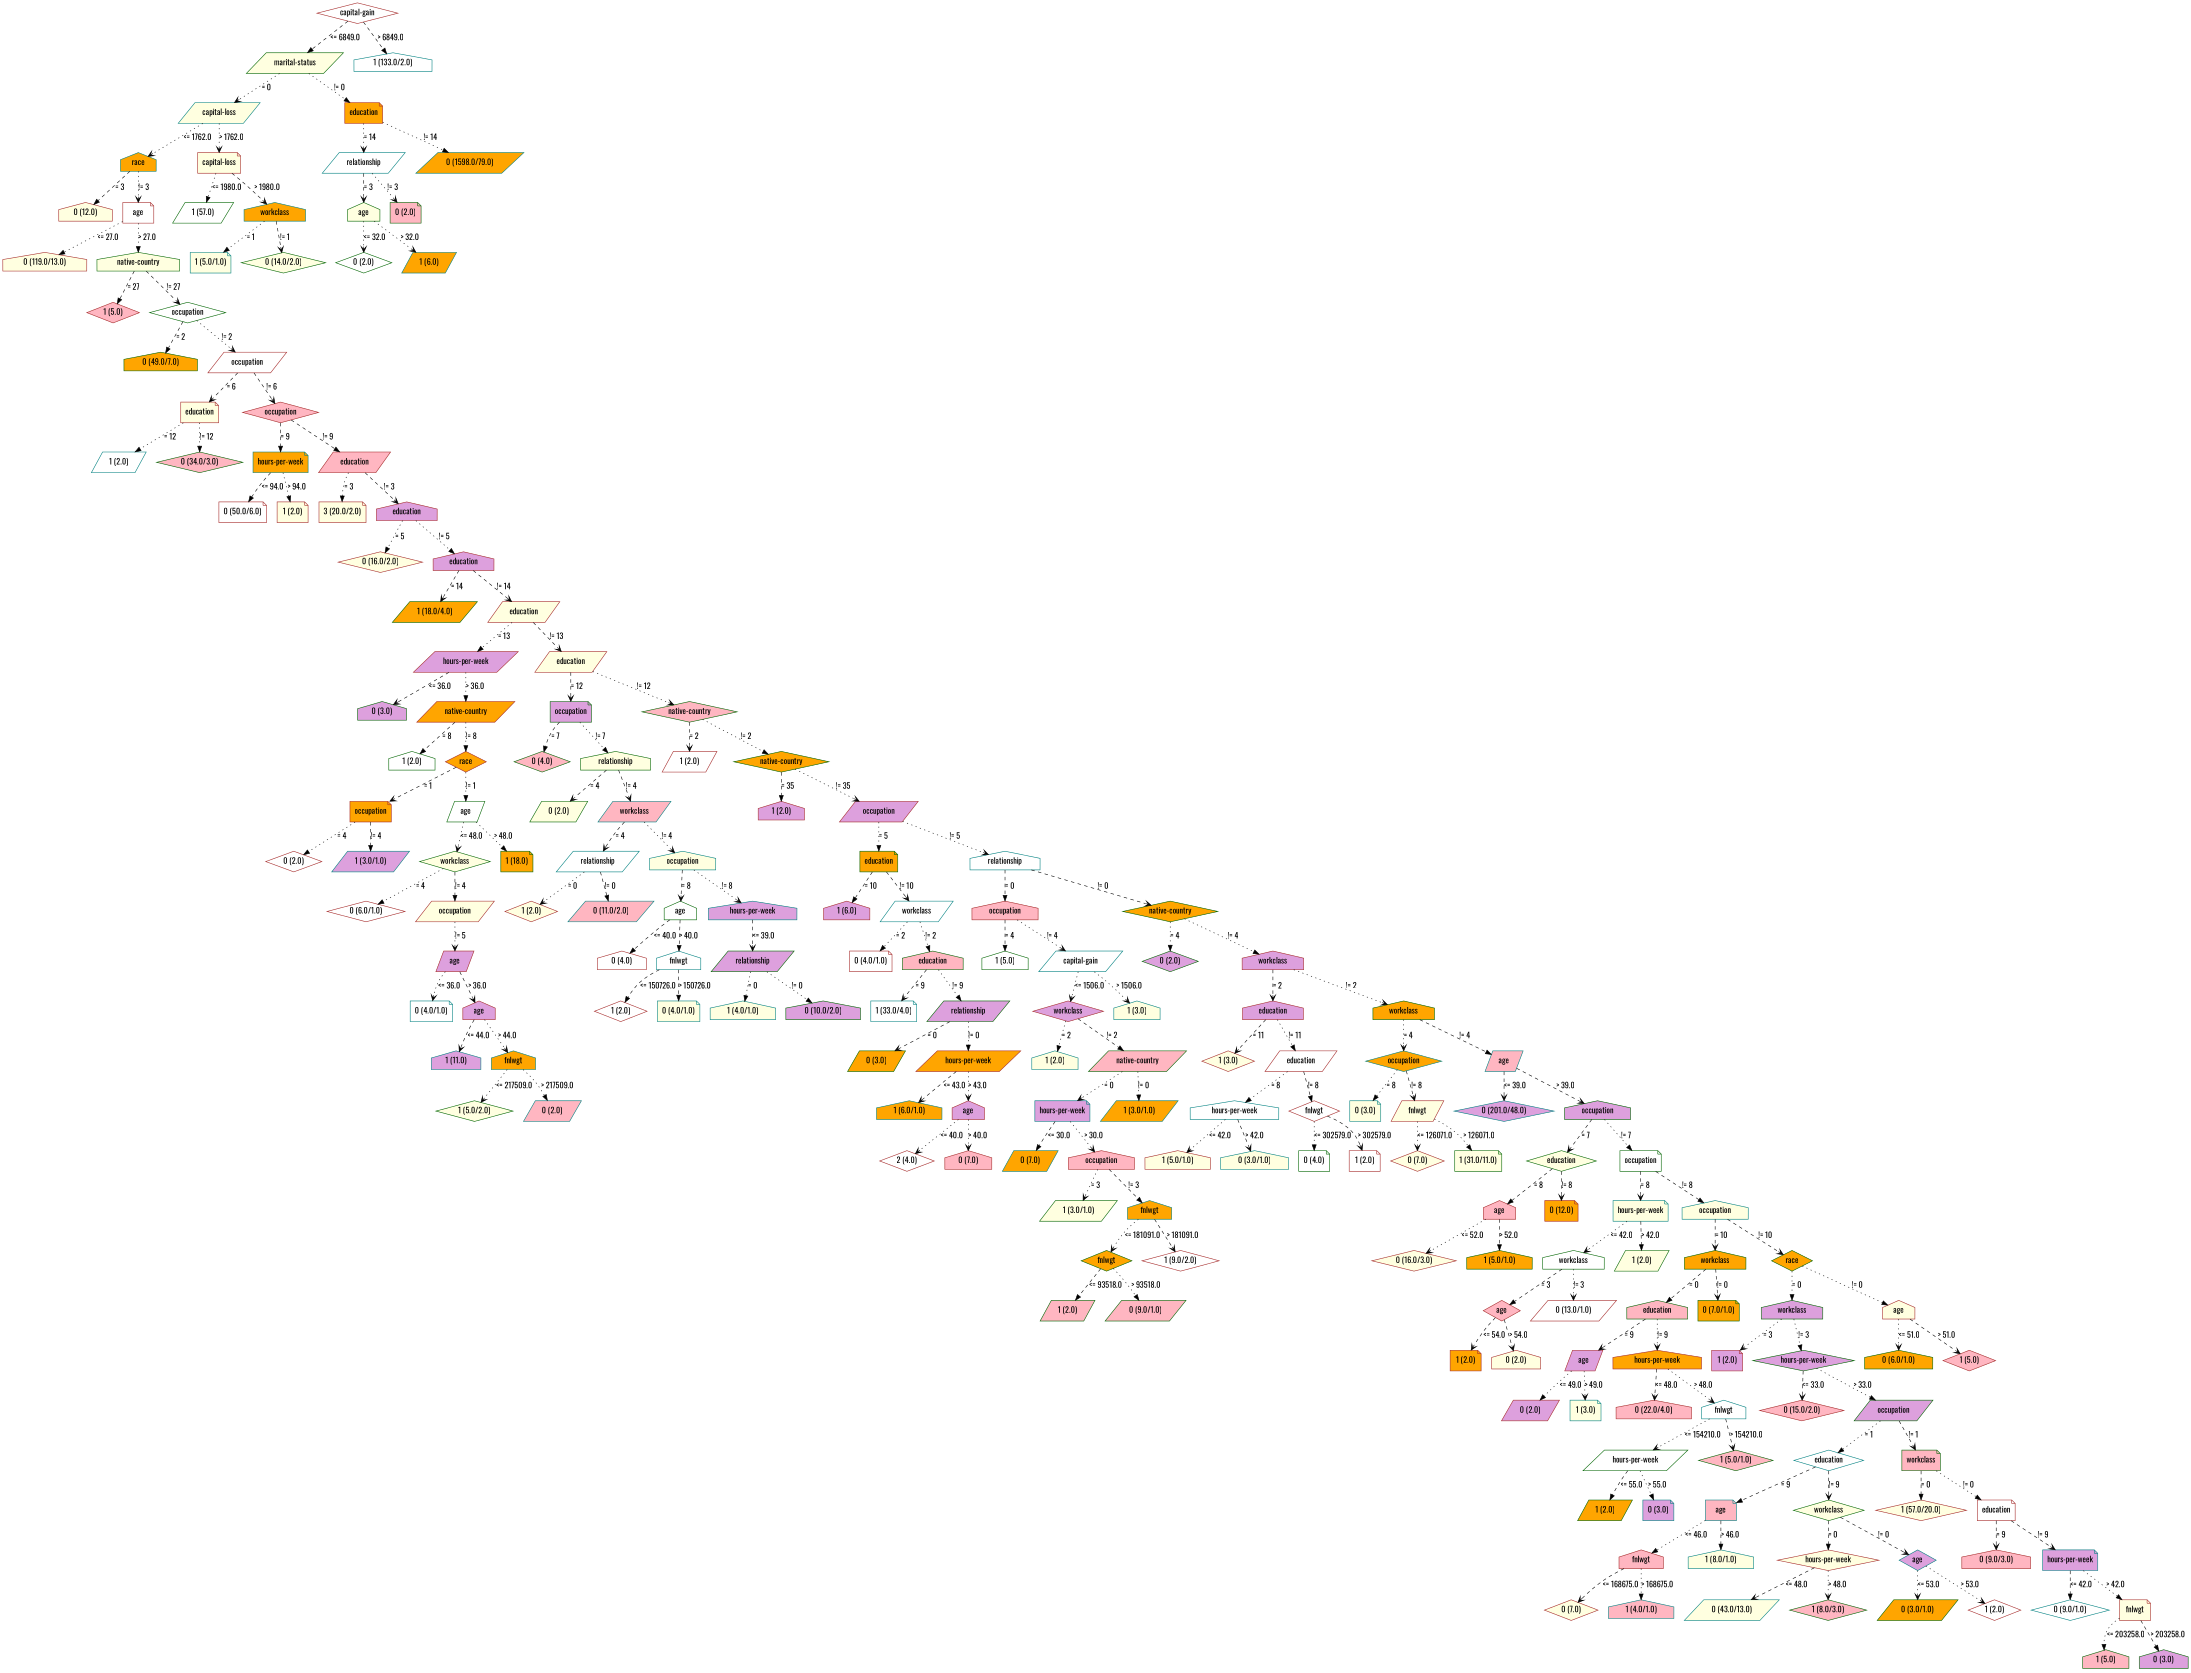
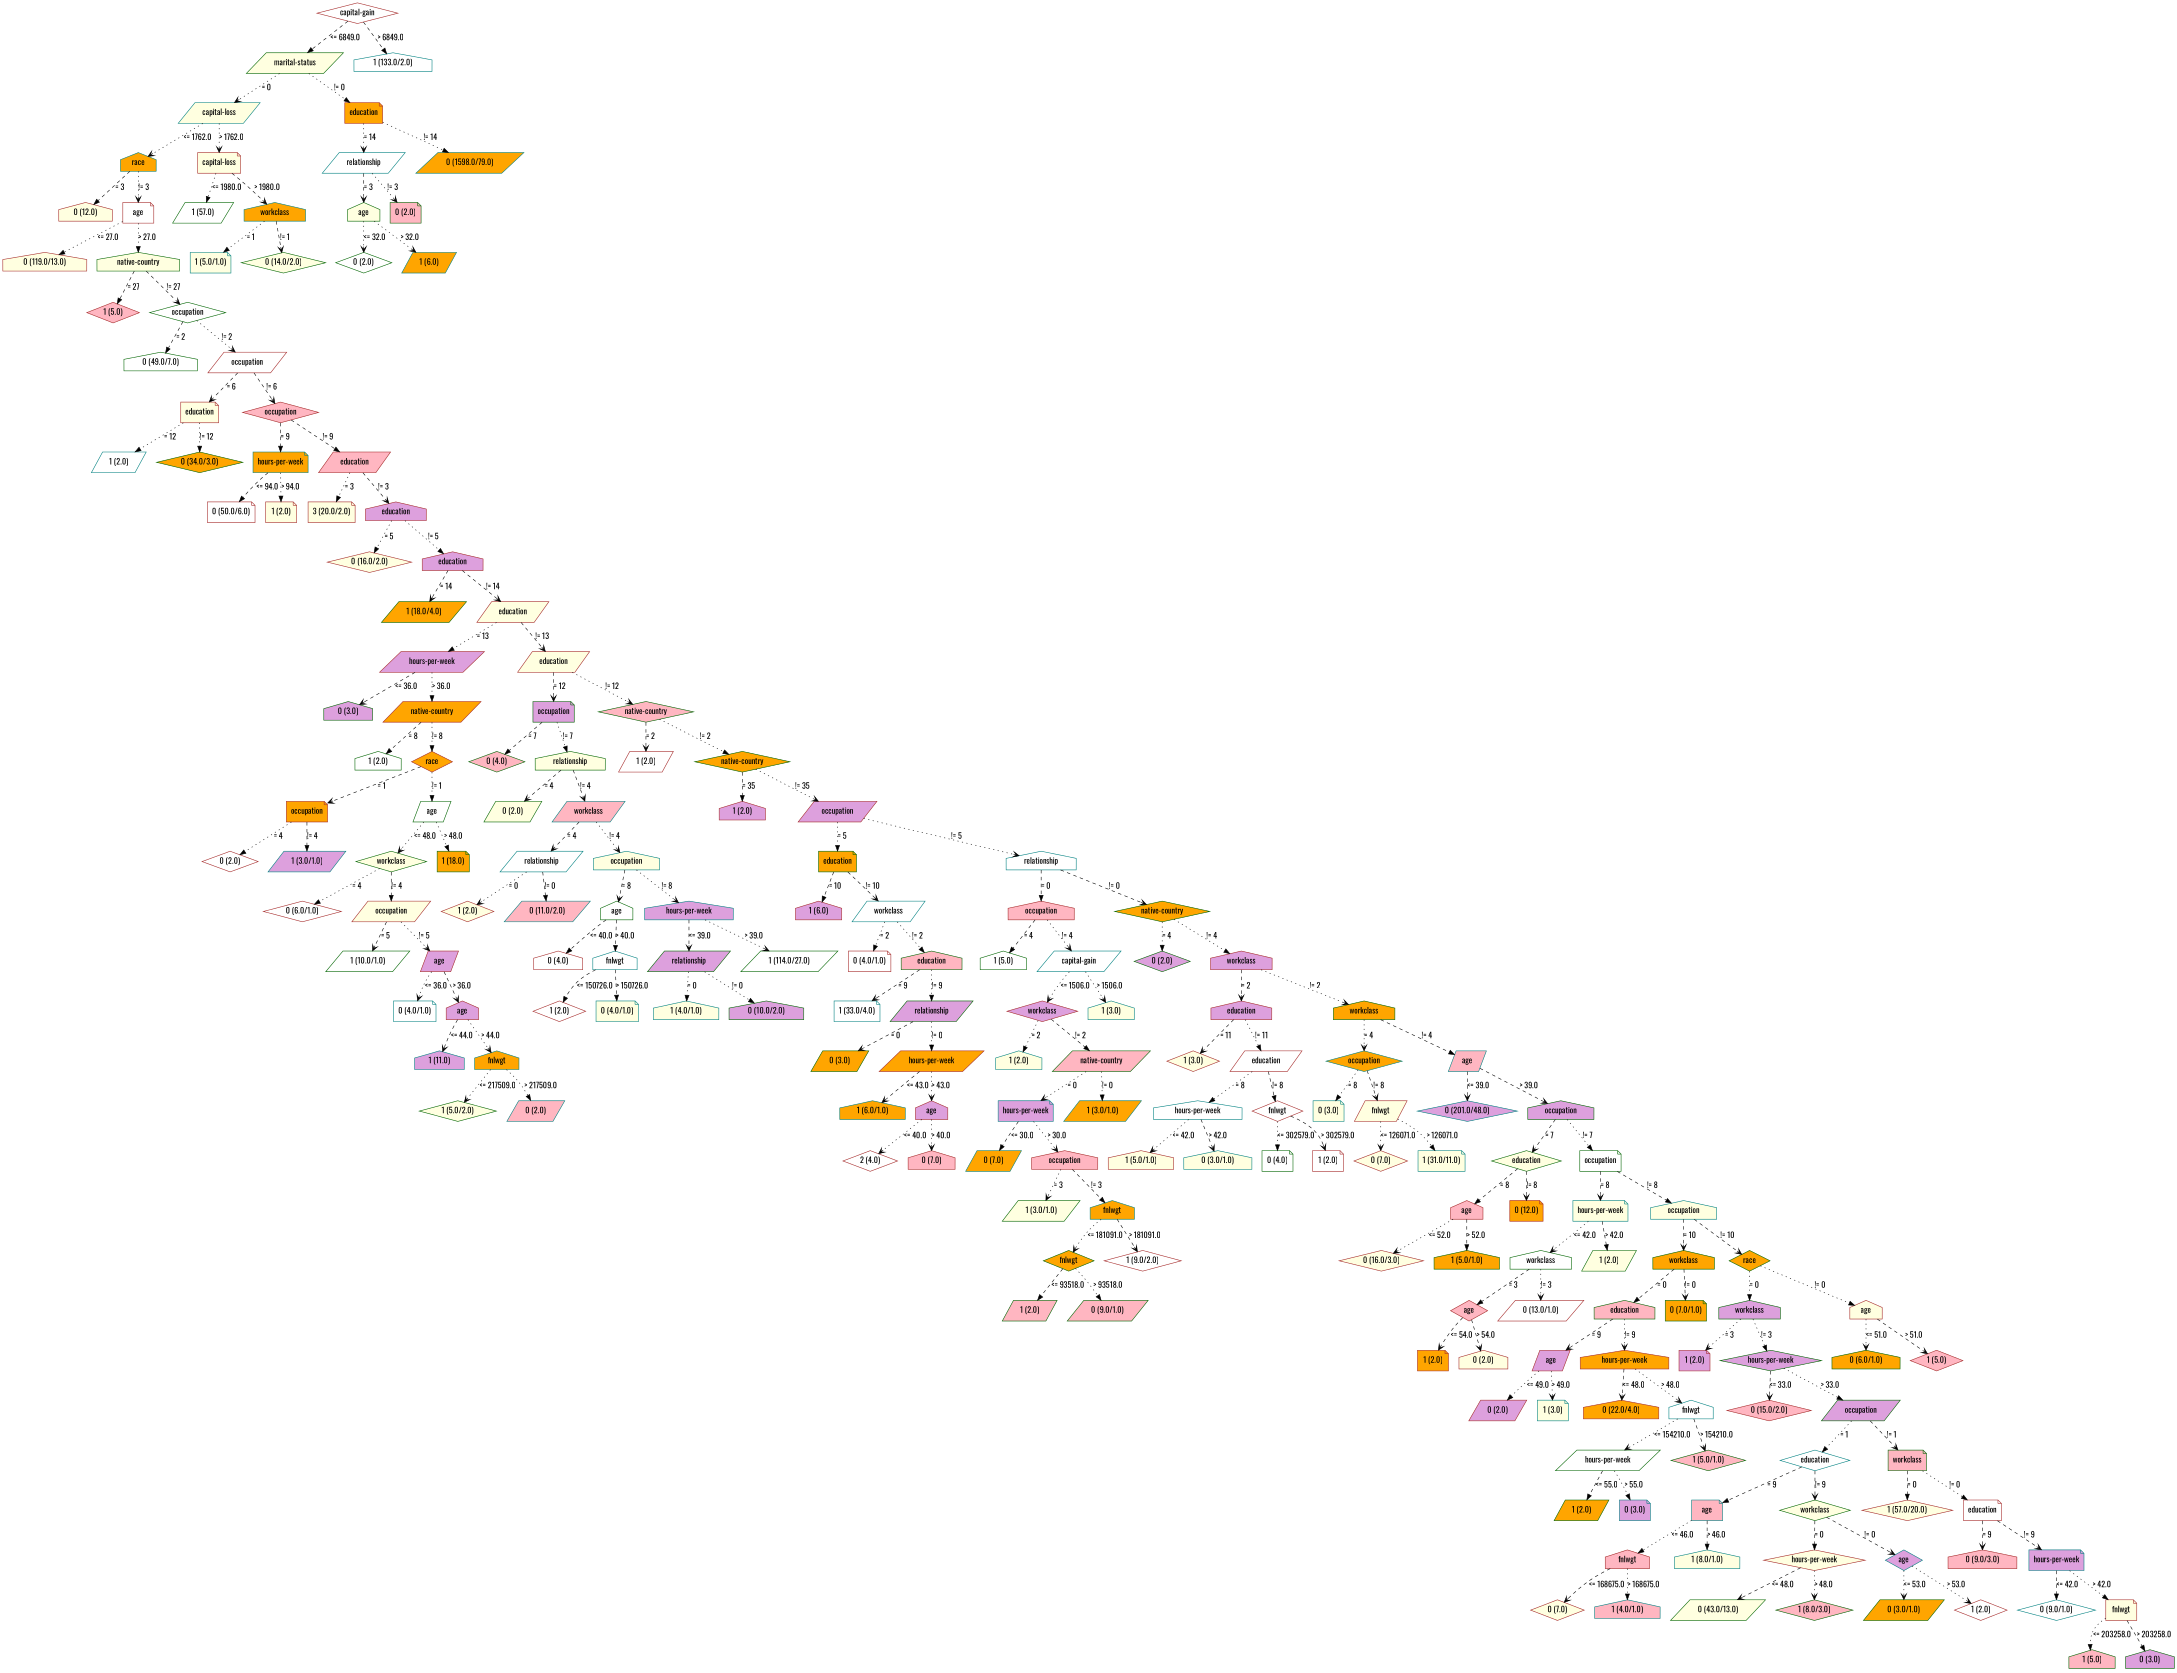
(161, 363) -> (161, 363)
(200, 462) -> (200, 462)
none -> (368, 961)
none -> (789, 961)
(1478, 1161) -> (1442, 1161)
(1654, 1411) -> (1621, 1411)
(1732, 1610) -> (1718, 1610)
